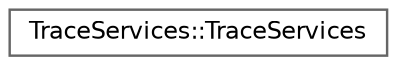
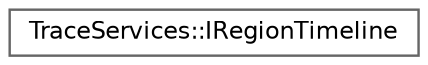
(198, 33) -> (214, 33)
